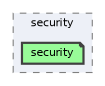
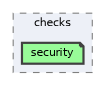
(53, 24) -> (53, 24)
